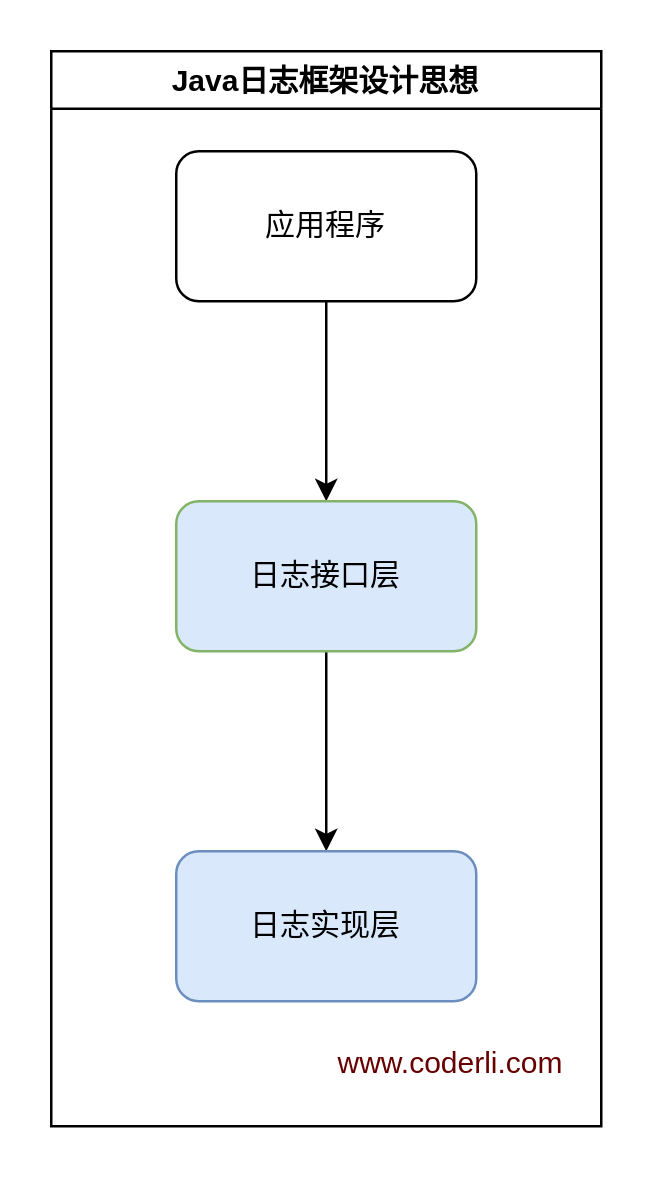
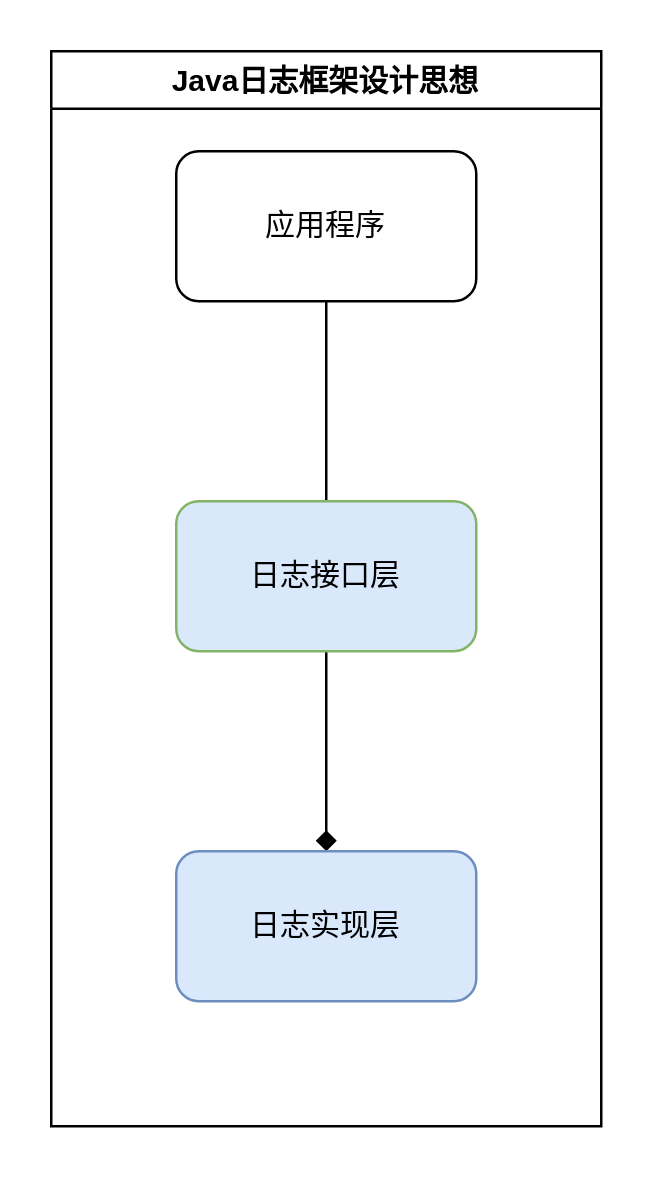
(326, 483) -> (326, 490)
(326, 832) -> (326, 831)
(451, 1064) -> none
